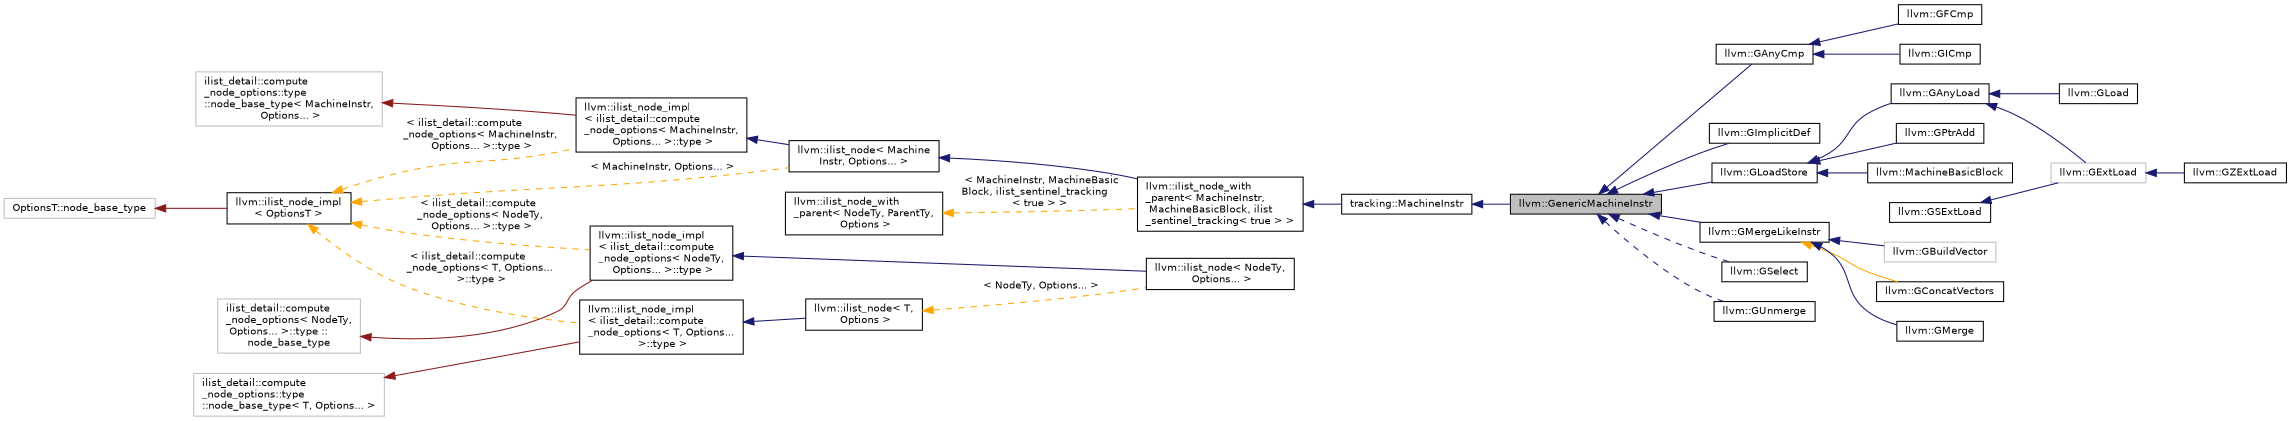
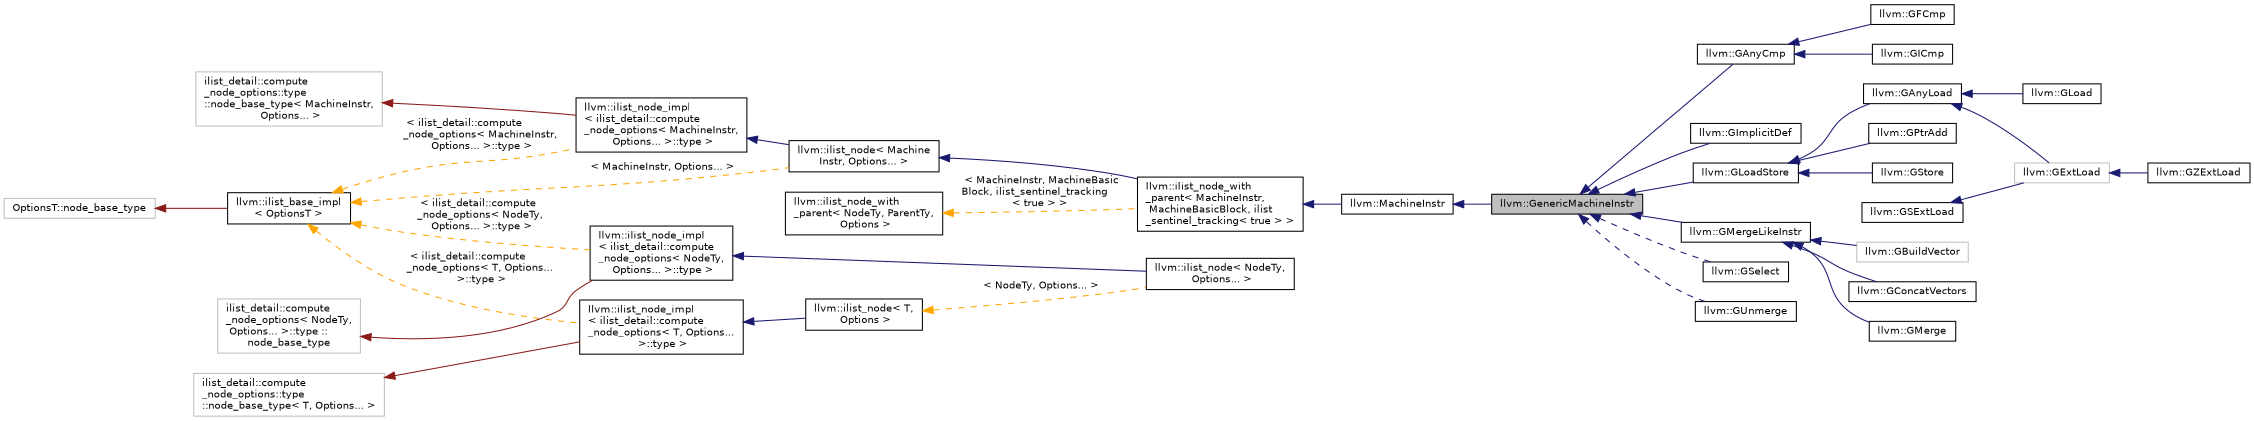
(1940, 173) -> (1913, 173)
(1407, 204) -> (1397, 204)
(289, 208) -> (289, 208)
(1854, 265) -> (1834, 265)
